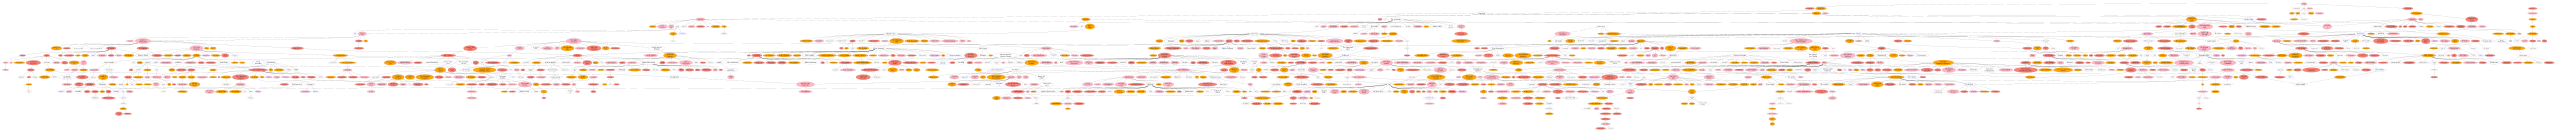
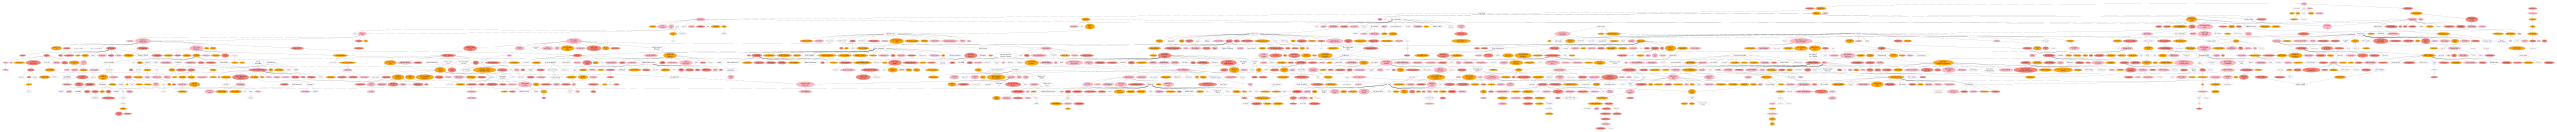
(1288, 84) -> none
